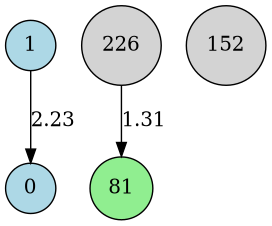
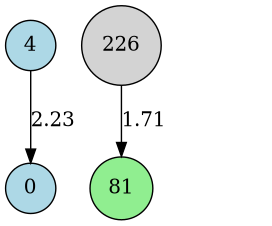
(31, 46) -> (31, 46)
(226, 46) -> none
(144, 121) -> (144, 121)
